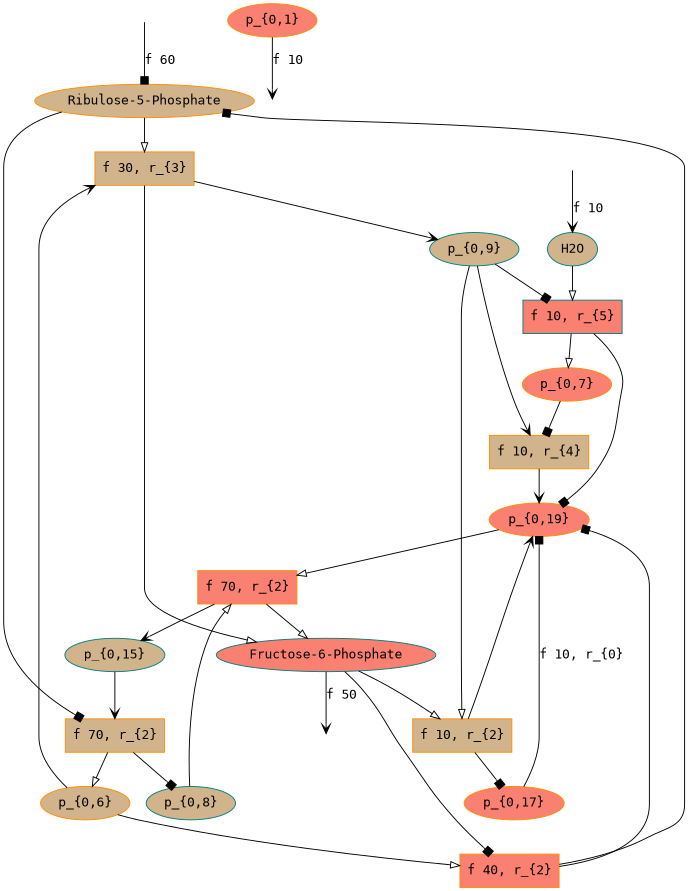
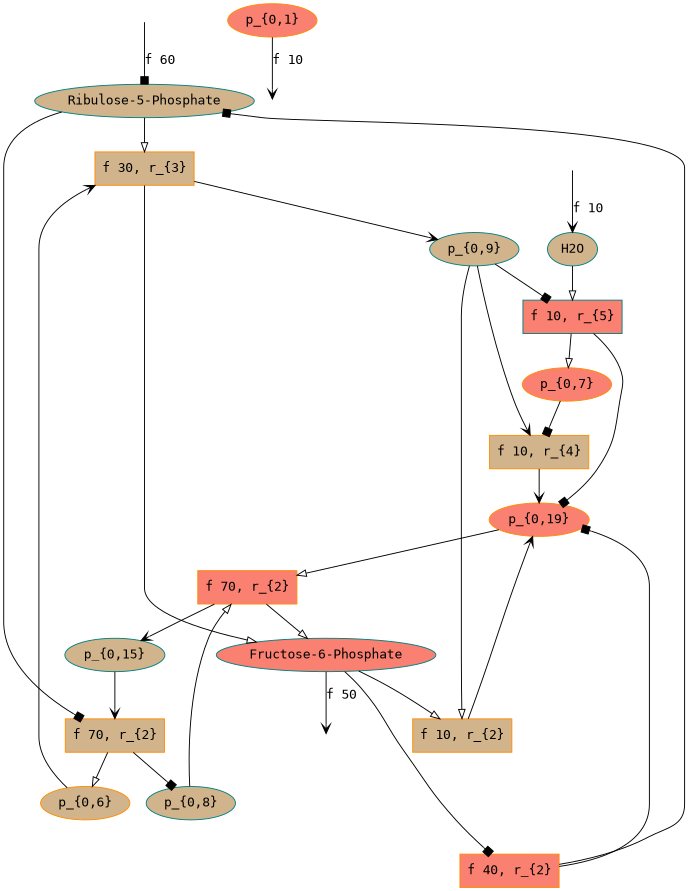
(145, 101) -> (145, 101)
(514, 803) -> none
(283, 845) -> none
